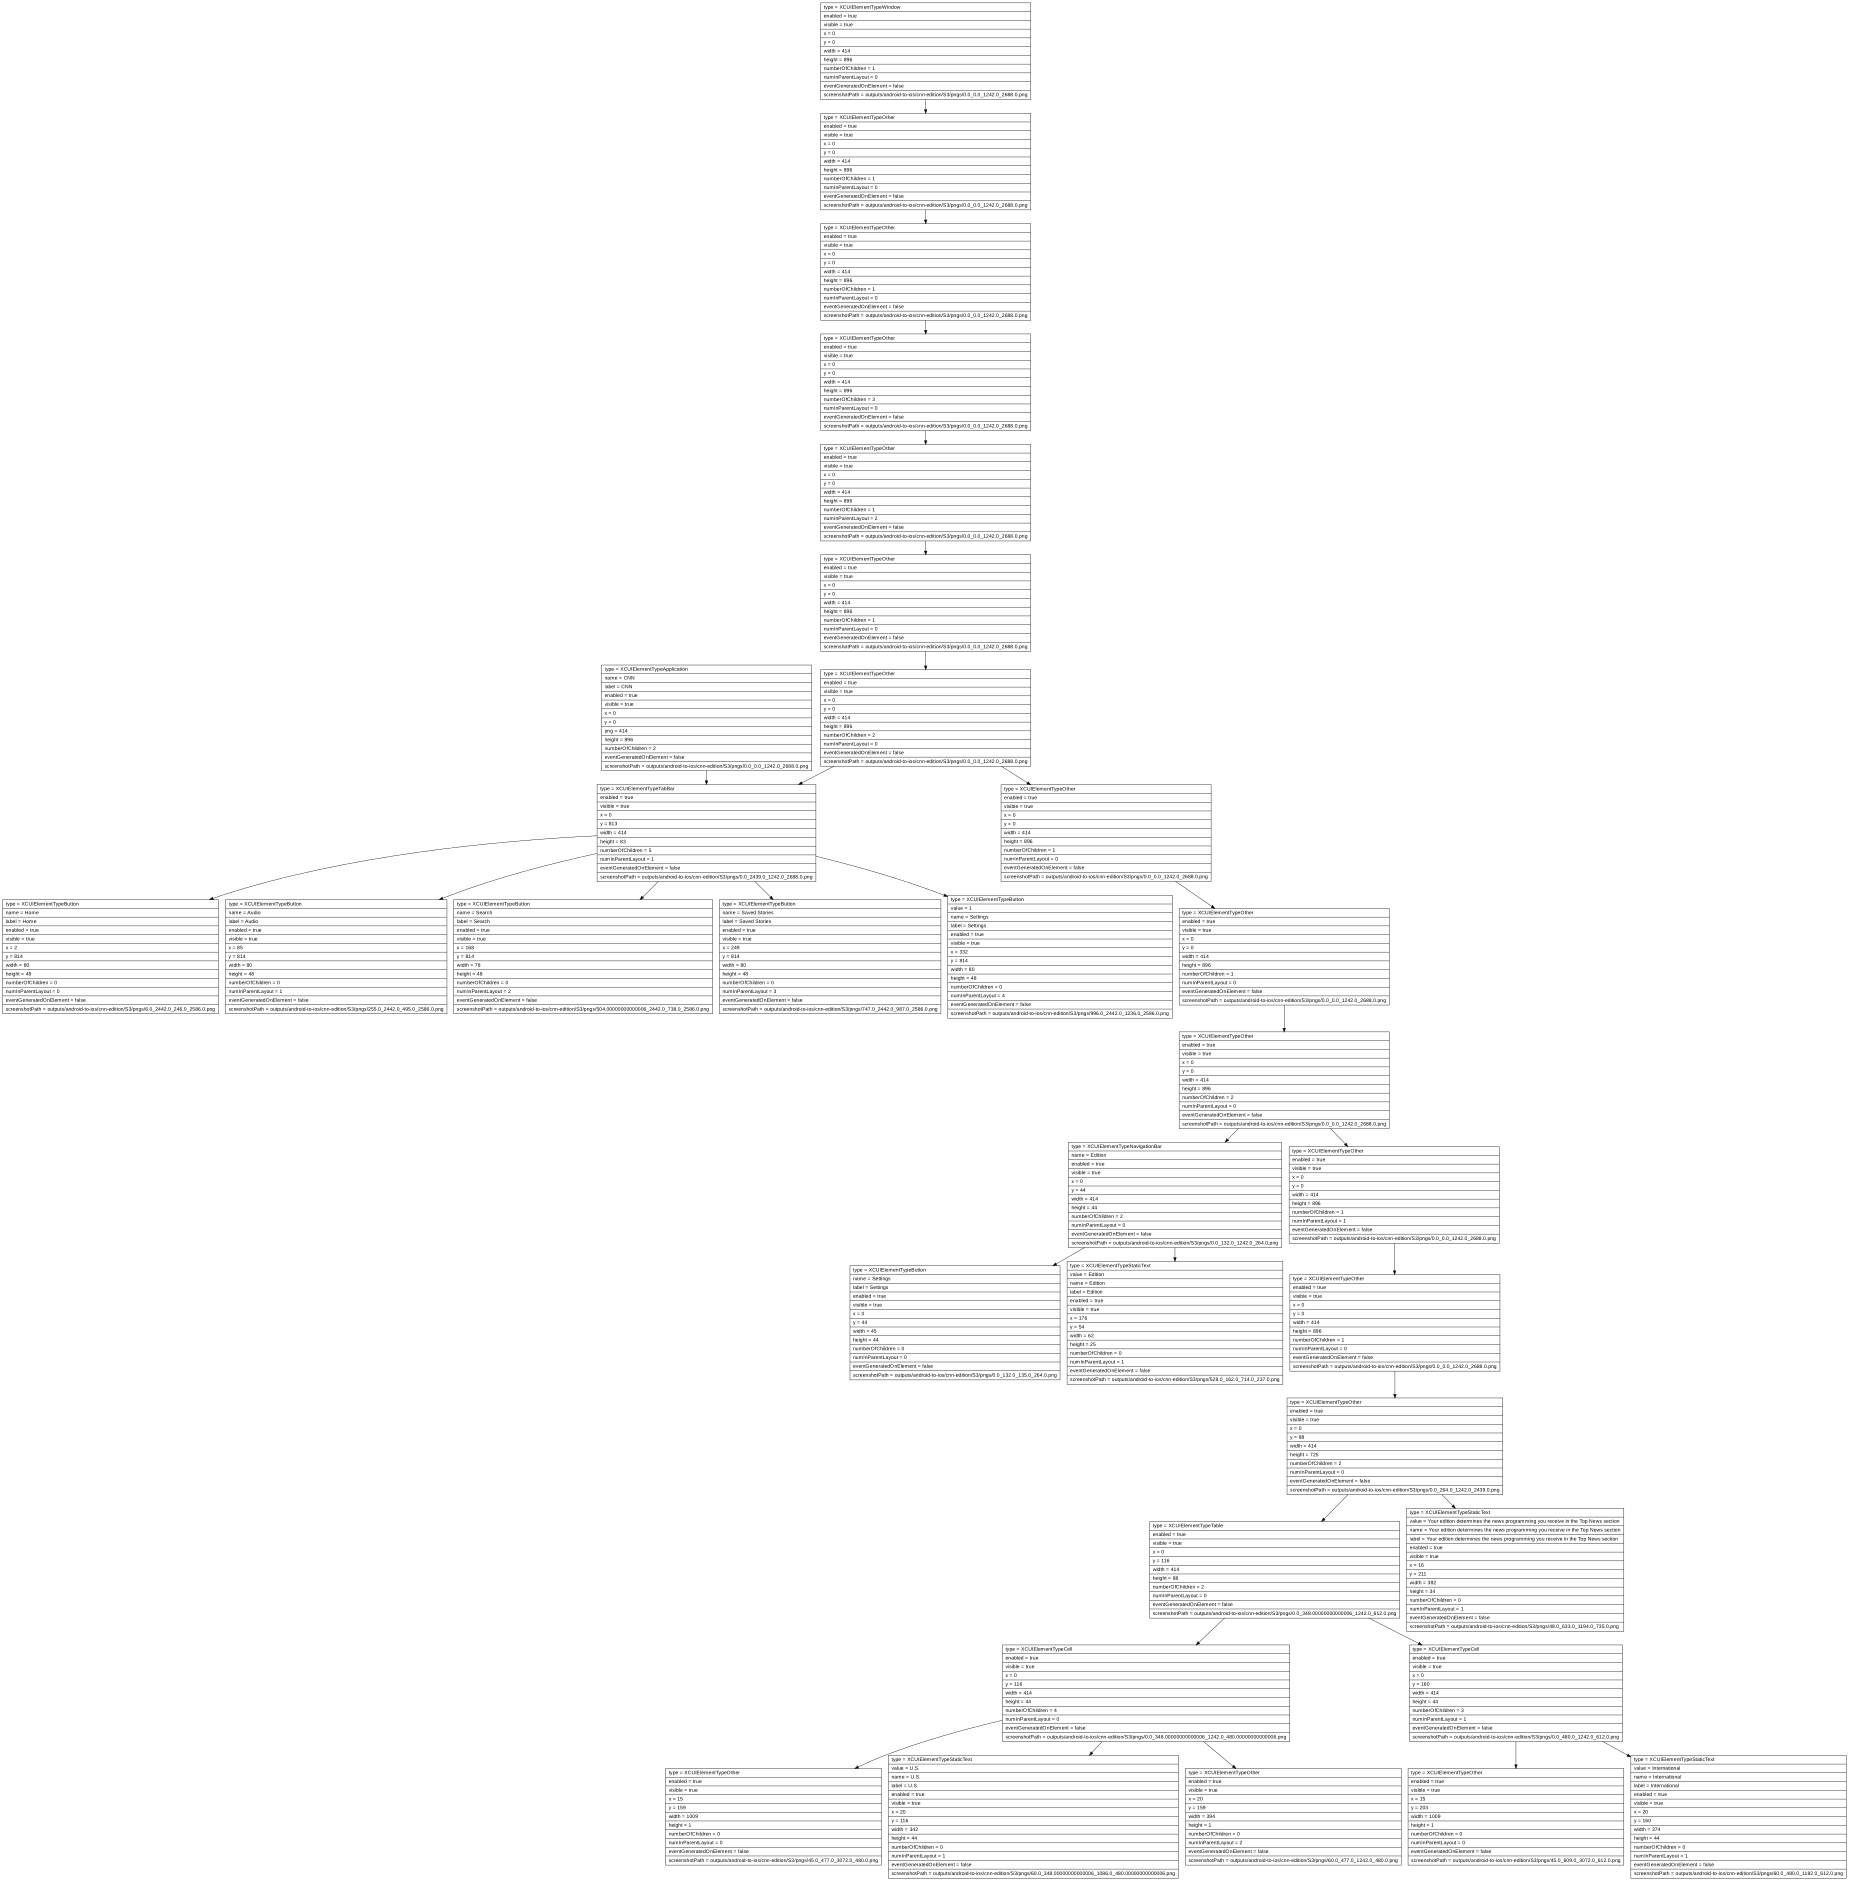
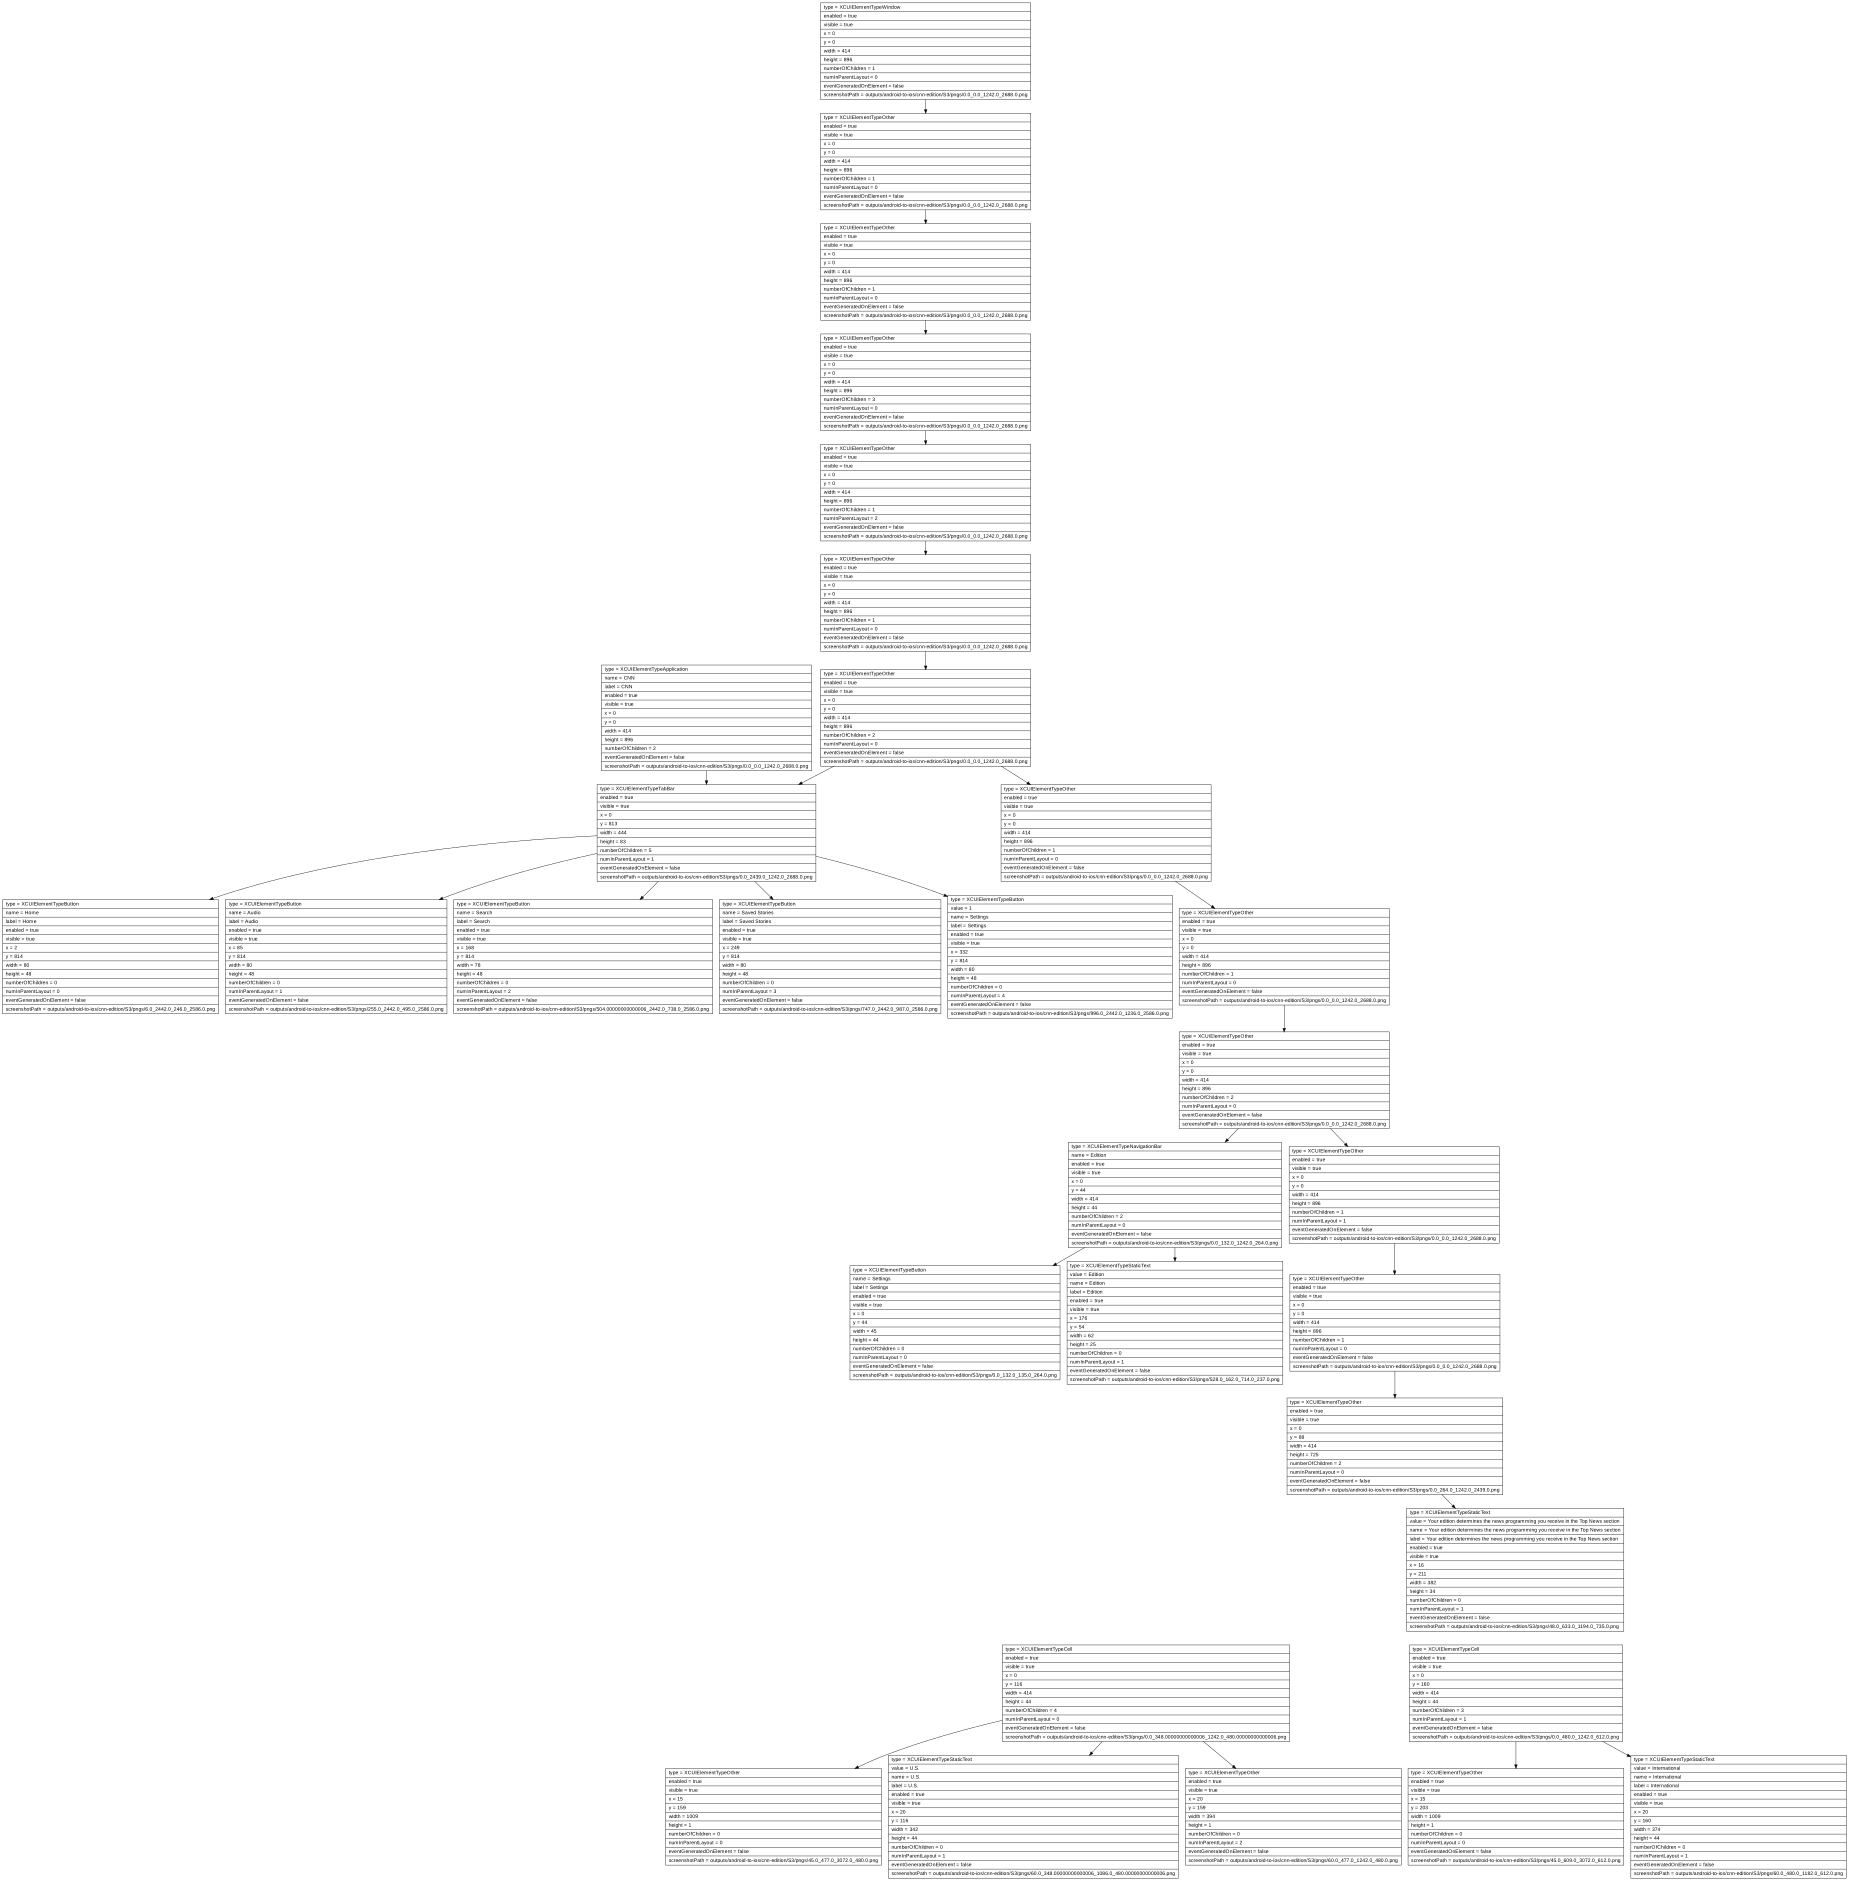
(616, 731) -> (618, 731)
(613, 833) -> (613, 833)
(1275, 1570) -> none
